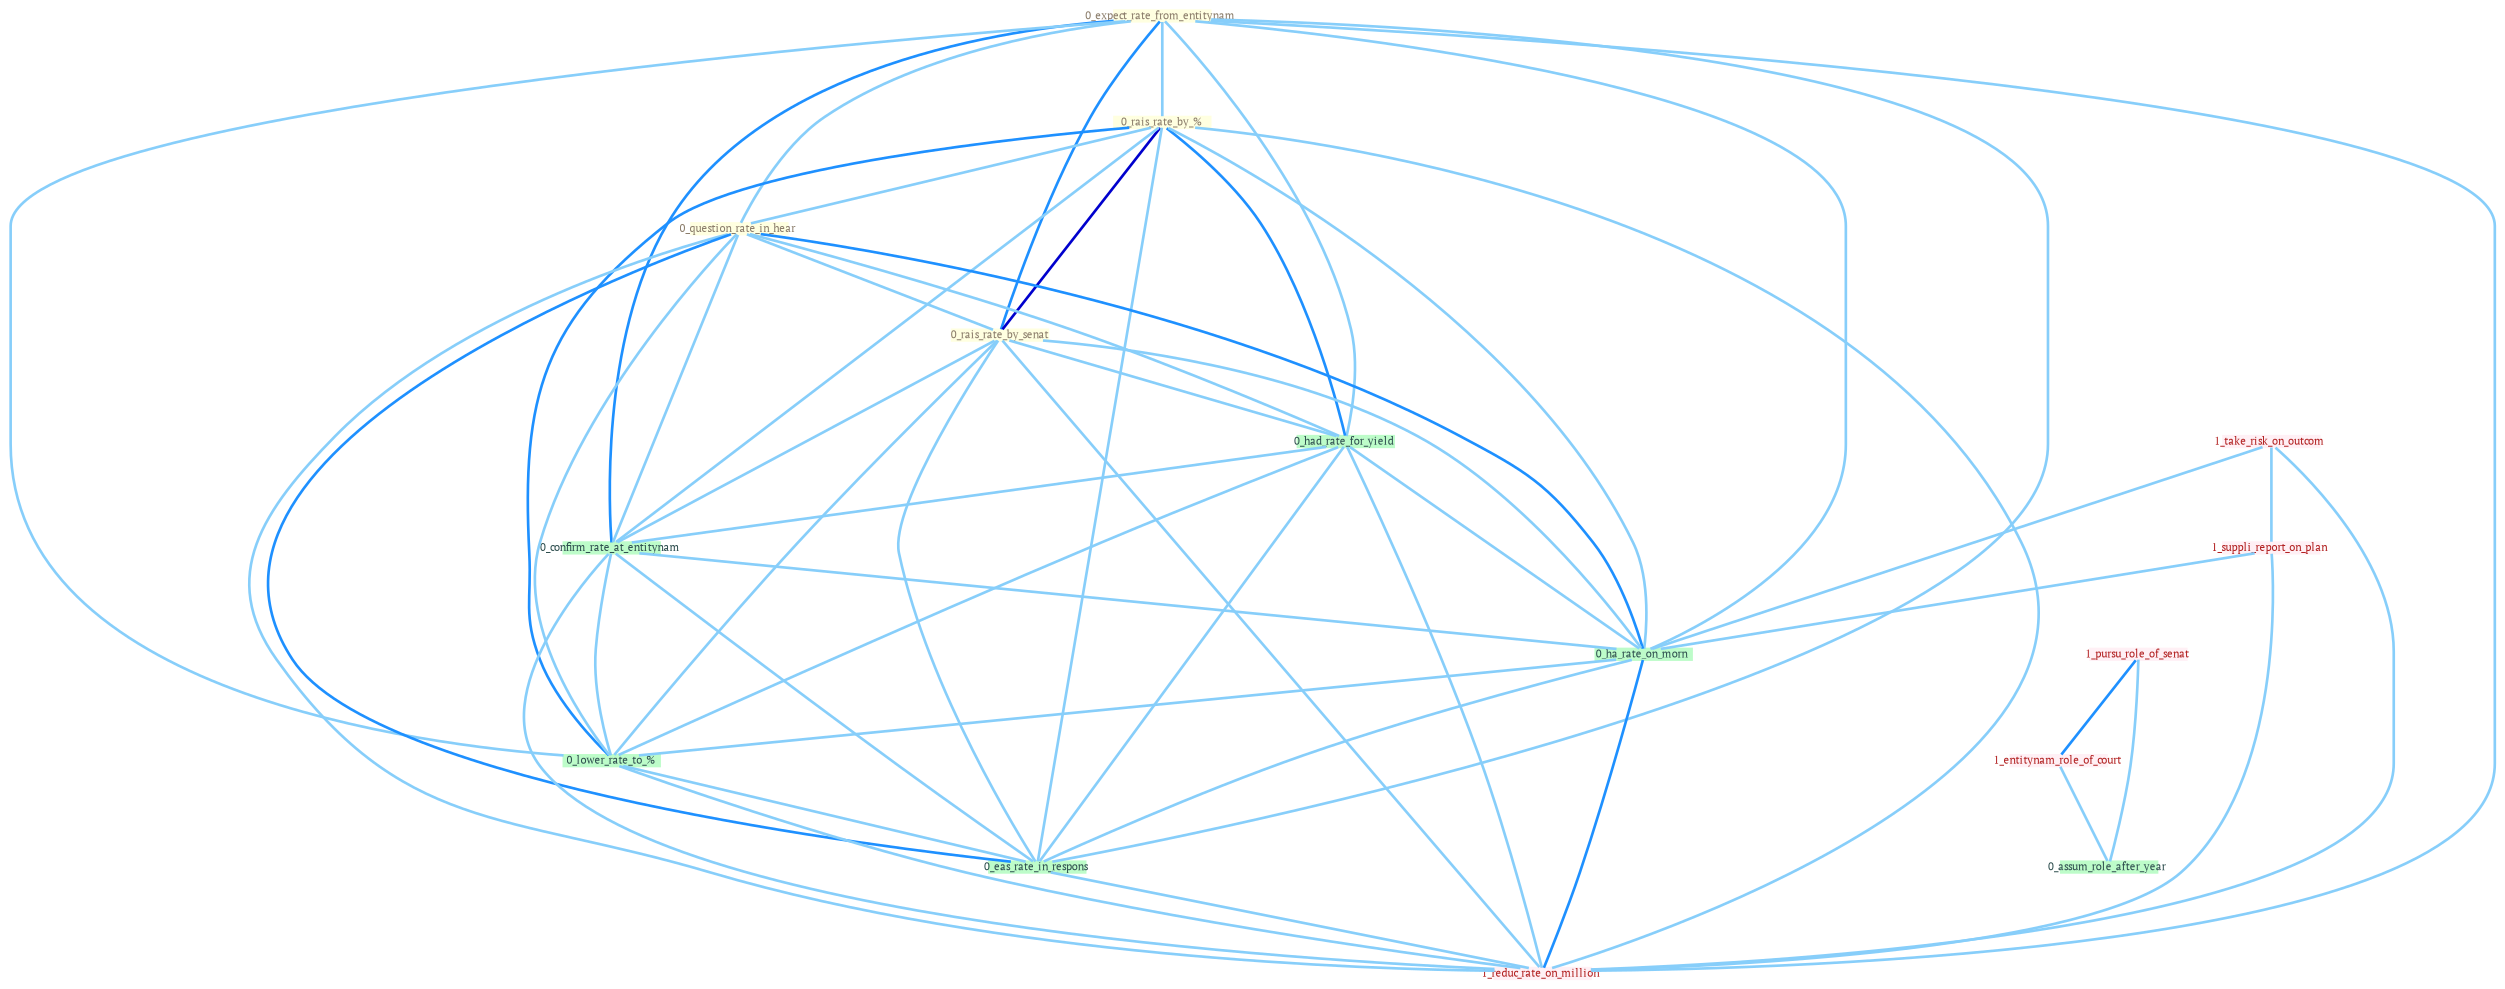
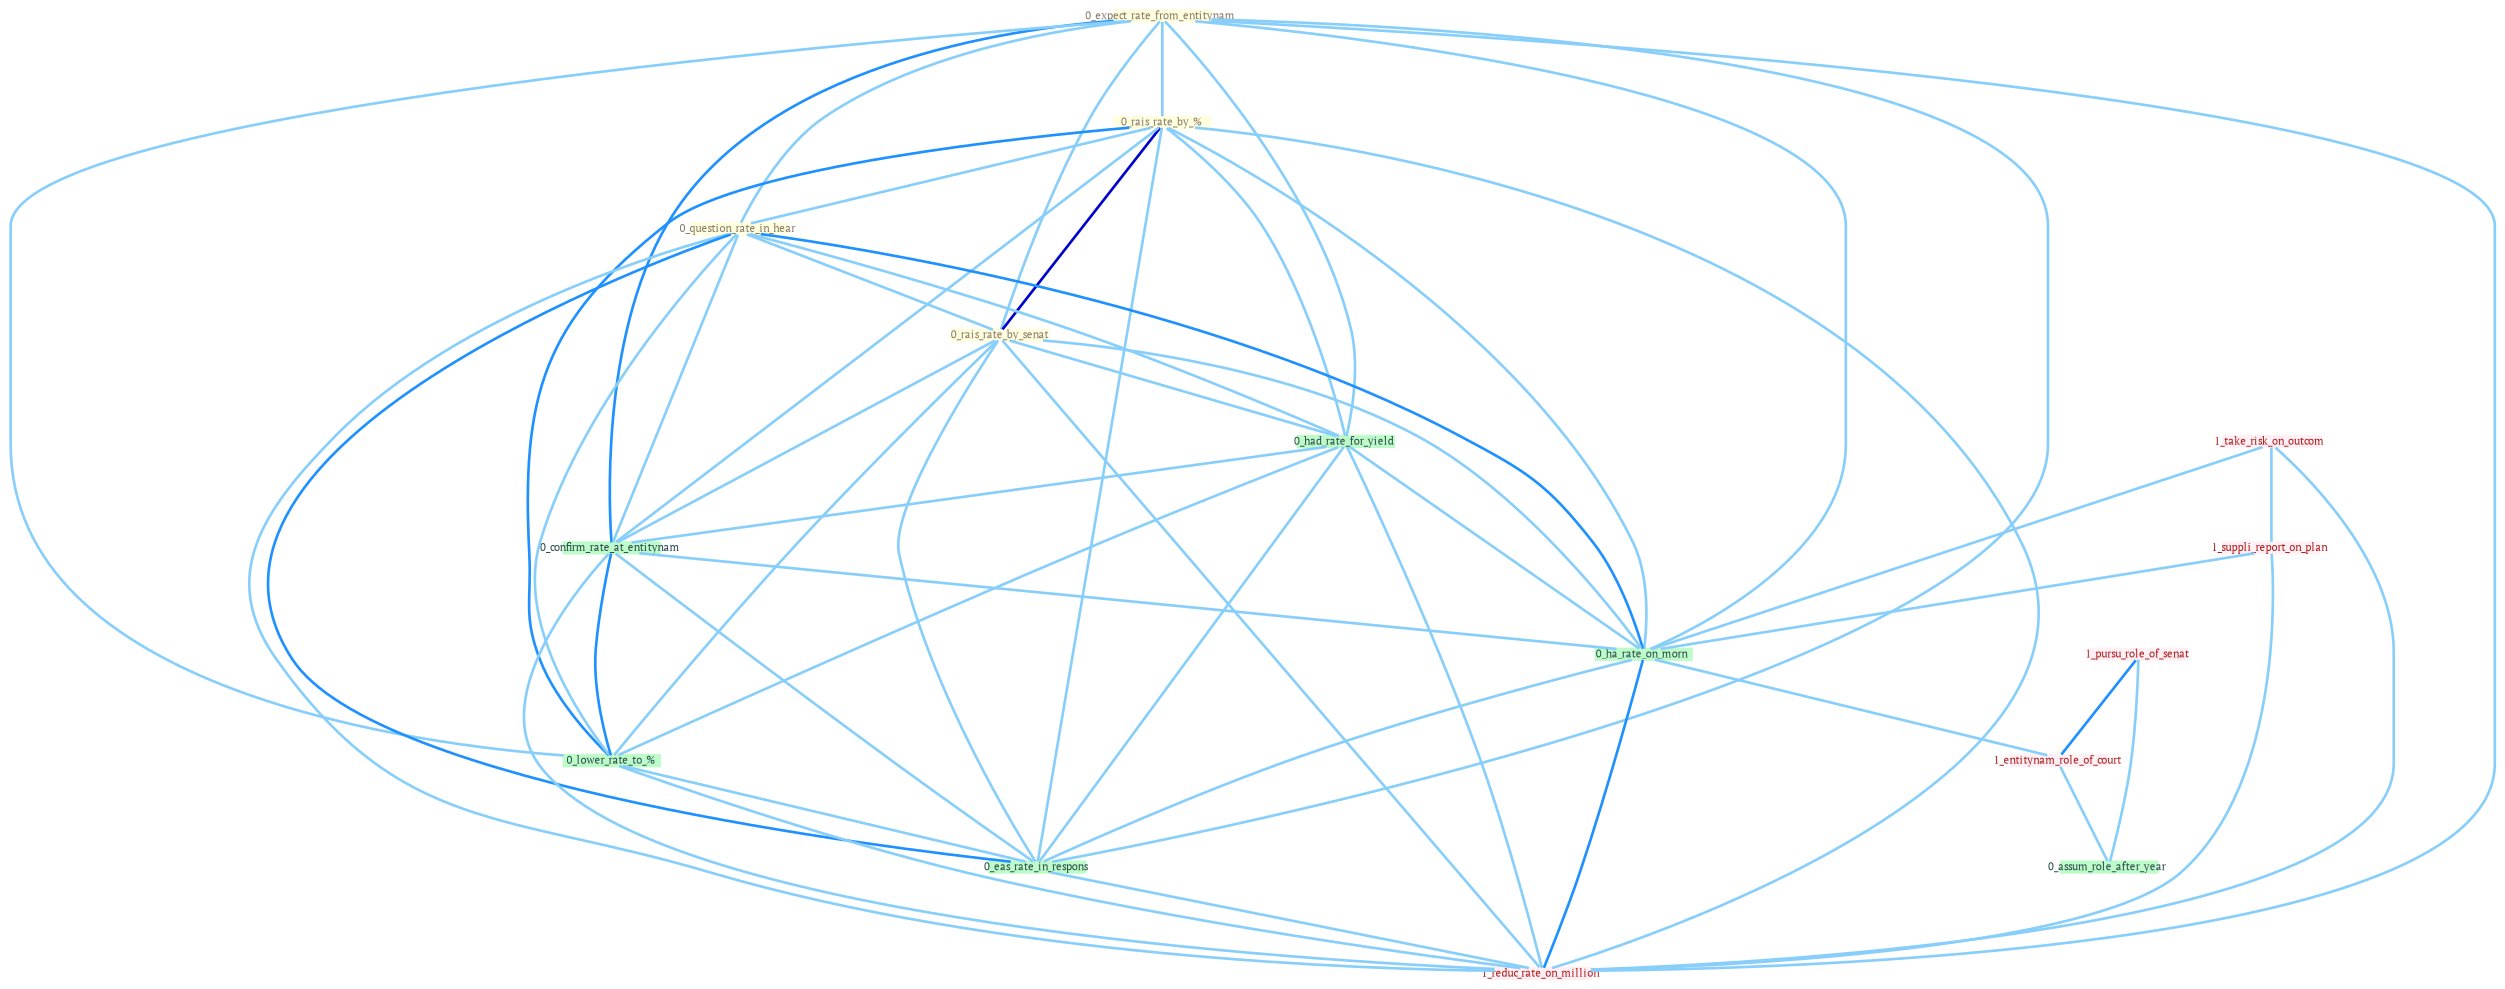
(1065, 167) -> (1065, 167)
(1284, 265) -> (1284, 265)
(596, 655) -> (596, 655)
(1128, 708) -> (1851, 707)
